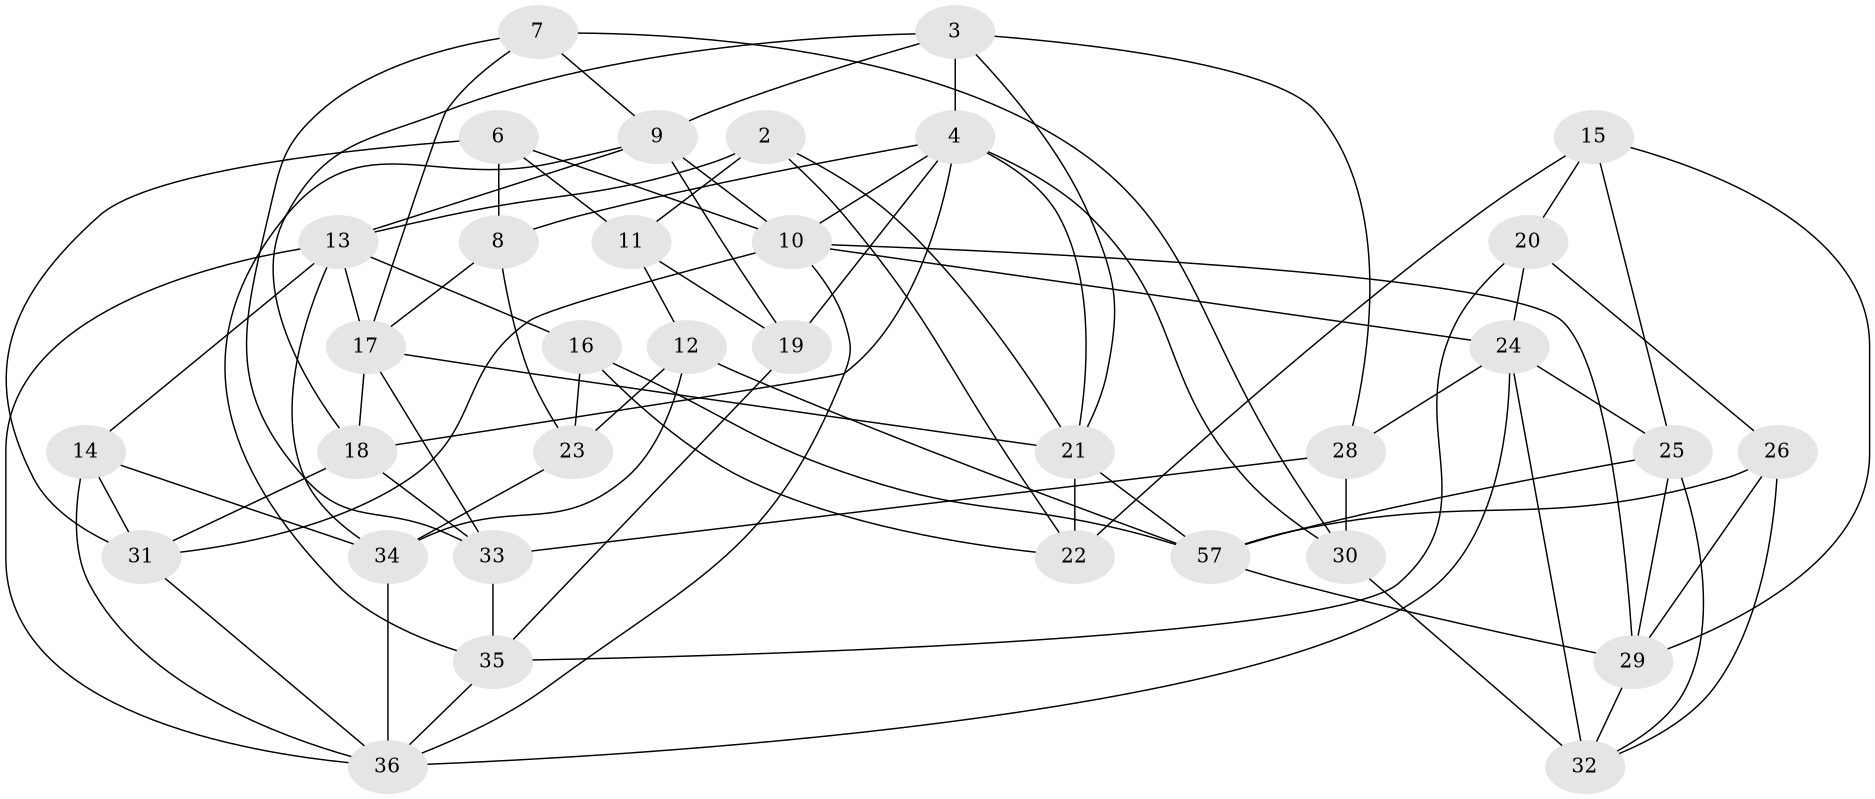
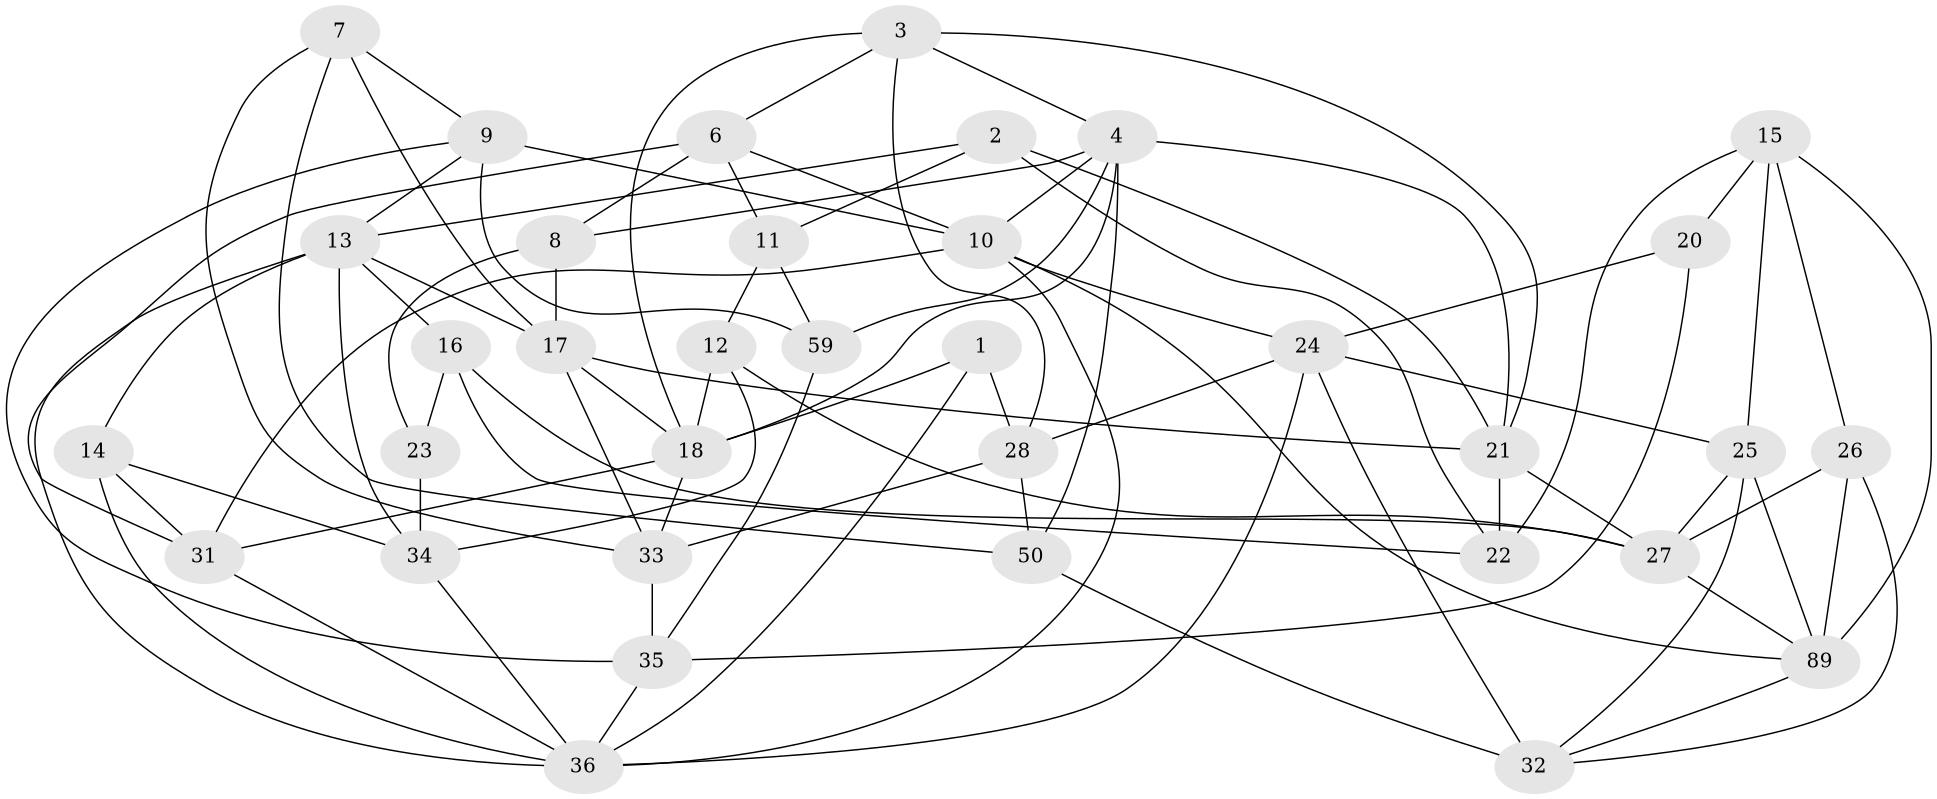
(803, 79) -> (809, 84)
(792, 347) -> (821, 347)
none -> (982, 347)
(1658, 351) -> (1811, 294)
(630, 400) -> (704, 399)
(1210, 557) -> (1660, 557)
(1346, 557) -> (1031, 557)
(1633, 662) -> (1820, 662)
